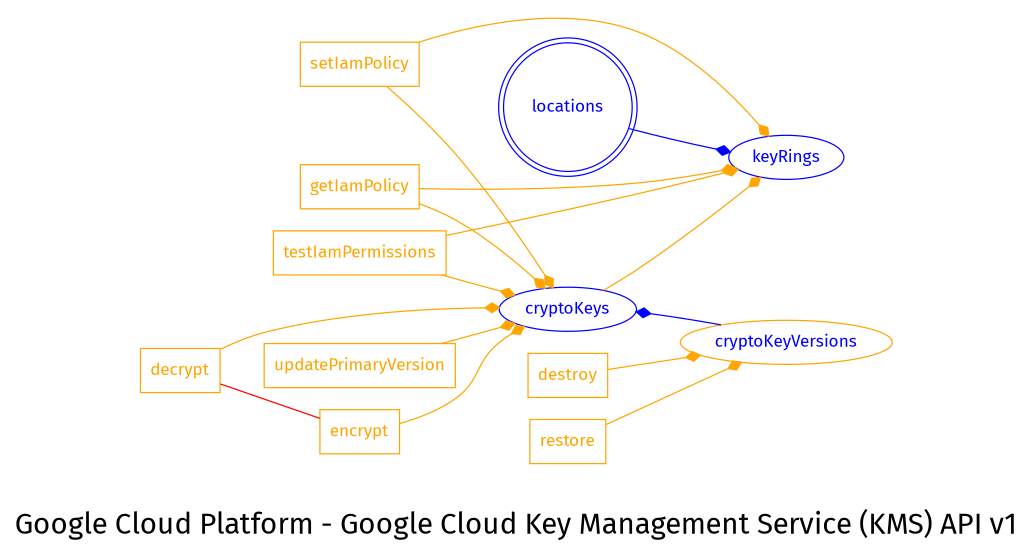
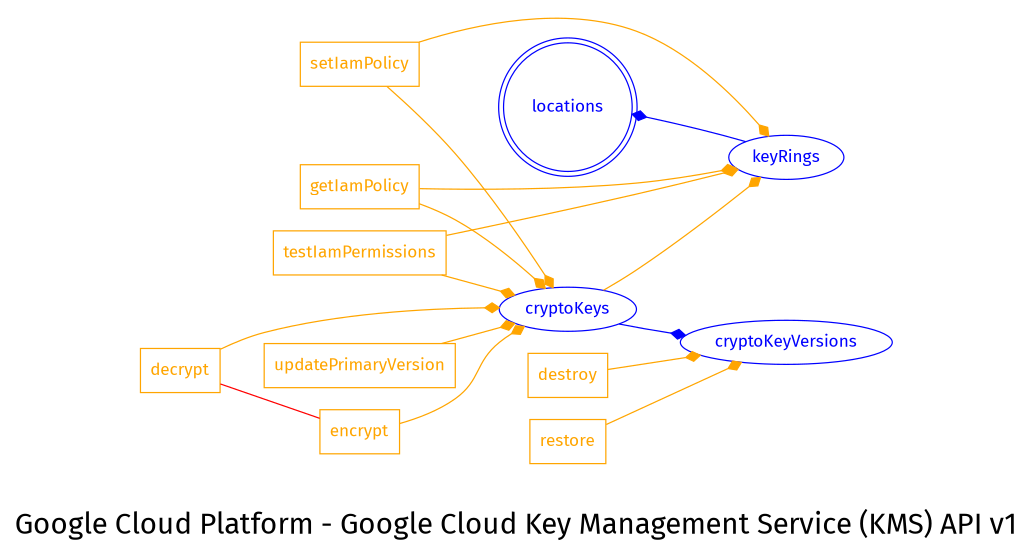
(672, 139) -> (696, 129)
(686, 319) -> (645, 329)
(786, 342) -> (786, 342)
